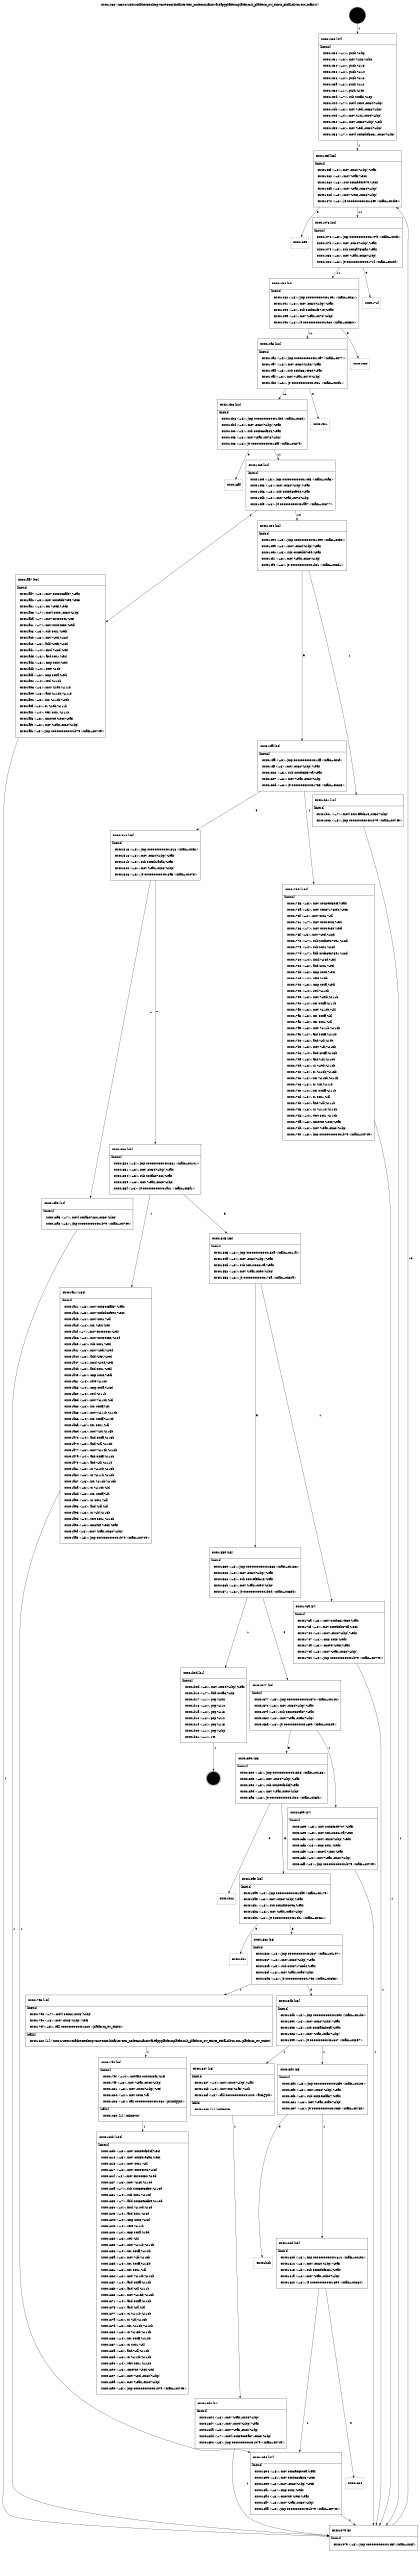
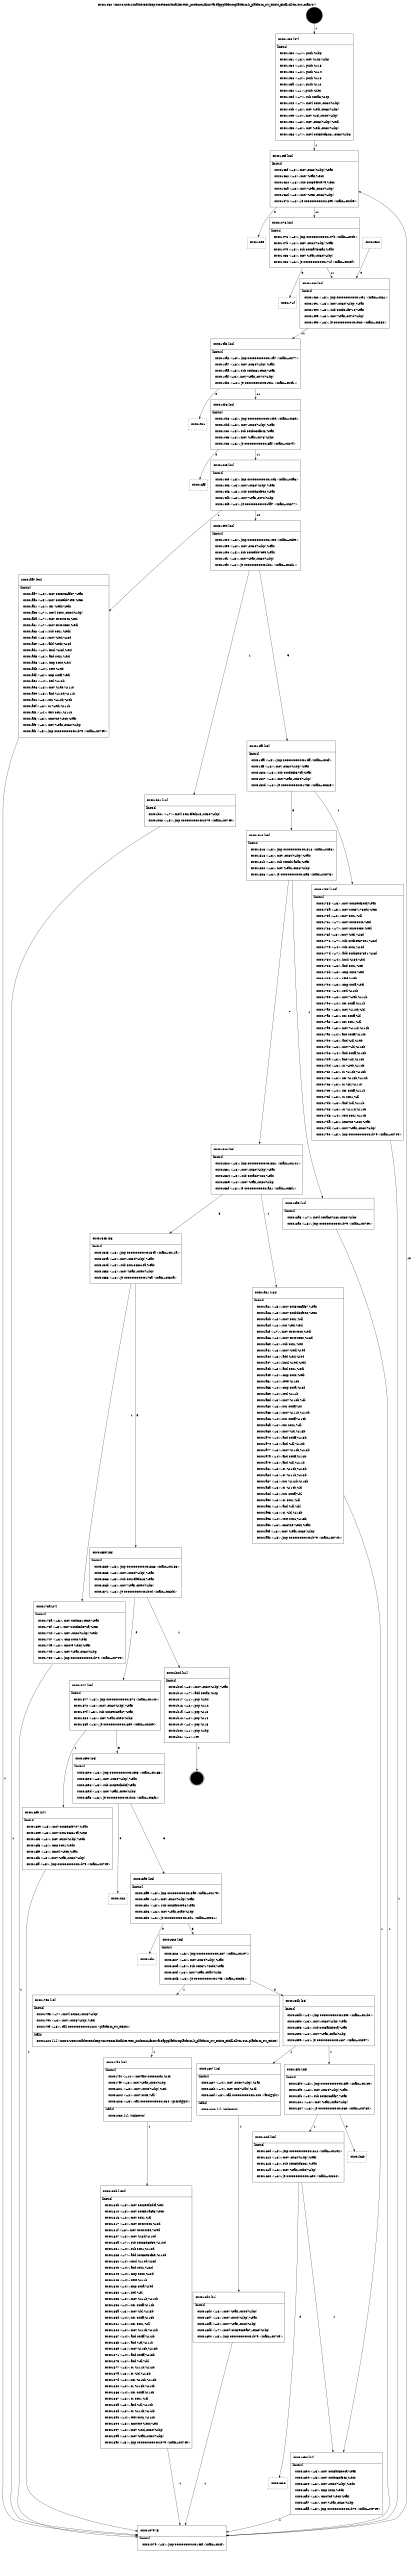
(351, 342) -> (364, 262)
none -> (174, 2486)
